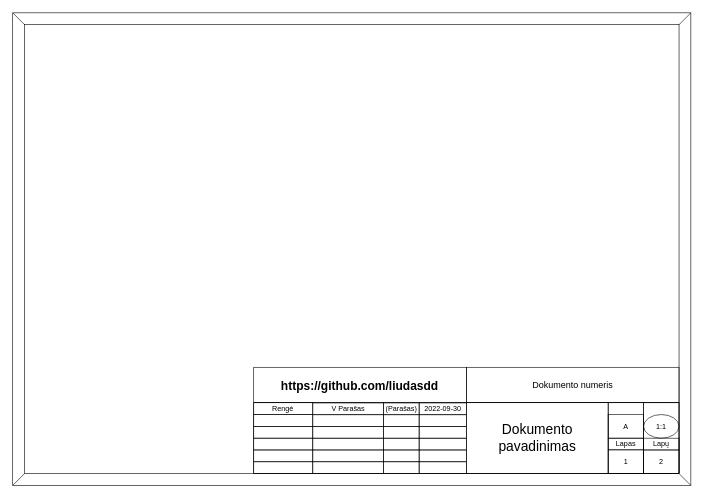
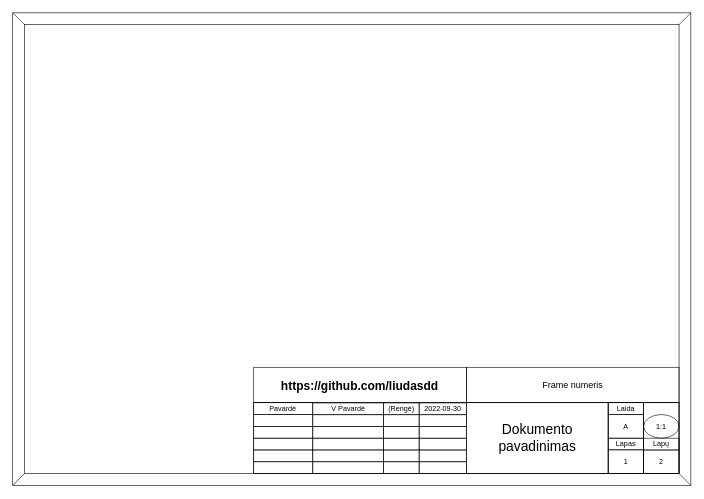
(573, 385) -> (573, 385)
(283, 408) -> (283, 408)
none -> (626, 408)
(348, 409) -> (348, 409)
(401, 409) -> (401, 409)
